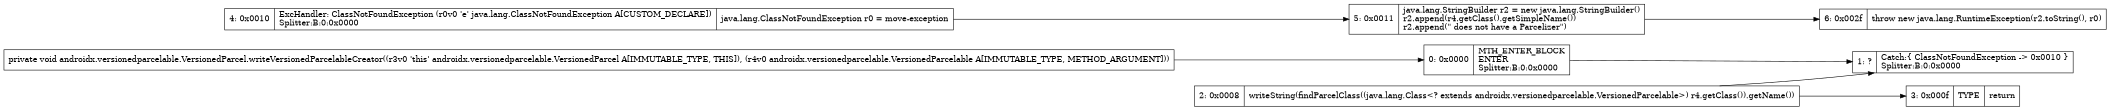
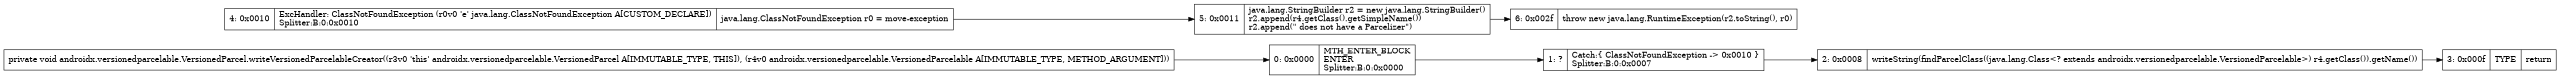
(319, 23) -> (319, 23)
(1921, 66) -> (1612, 64)
(1794, 81) -> (1788, 60)
